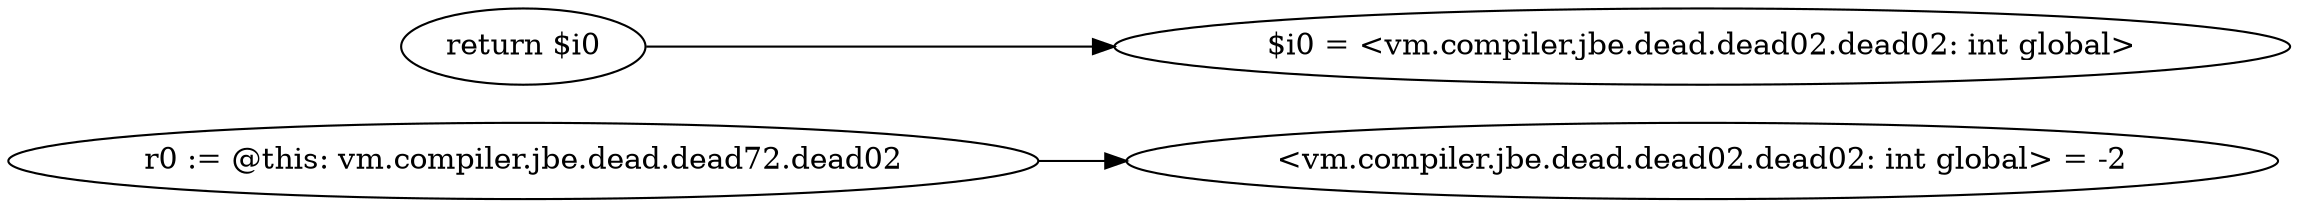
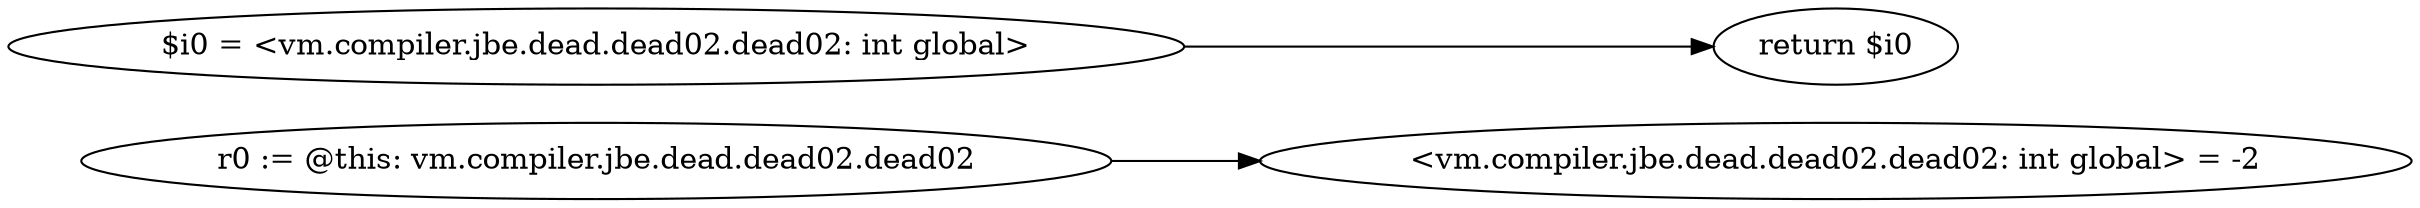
(869, 47) -> (1438, 47)
(523, 161) -> (596, 161)
